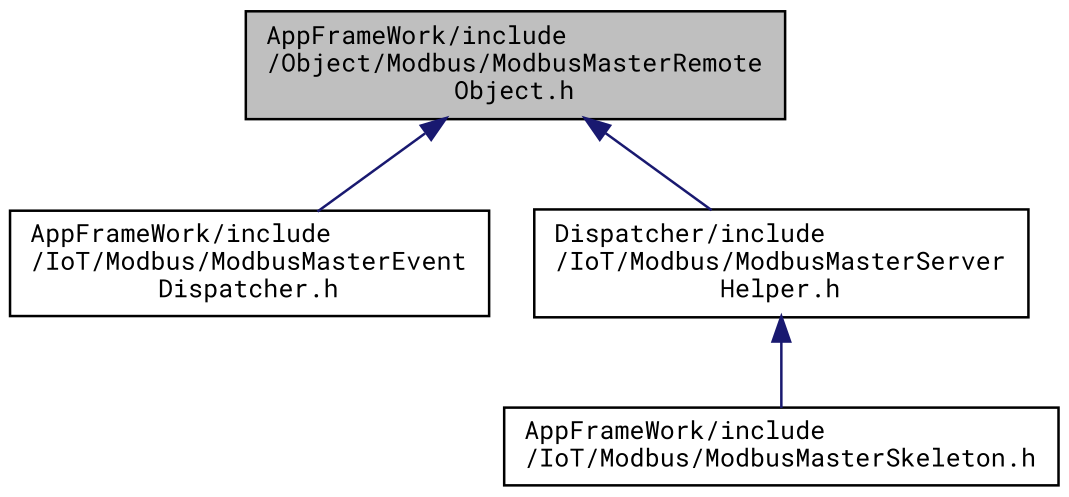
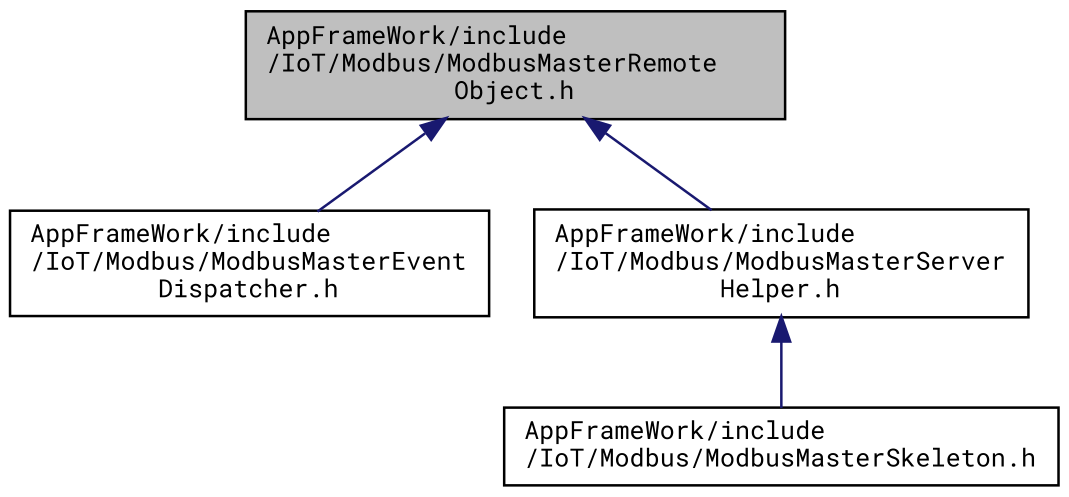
(515, 65) -> (515, 65)
(781, 263) -> (781, 263)
